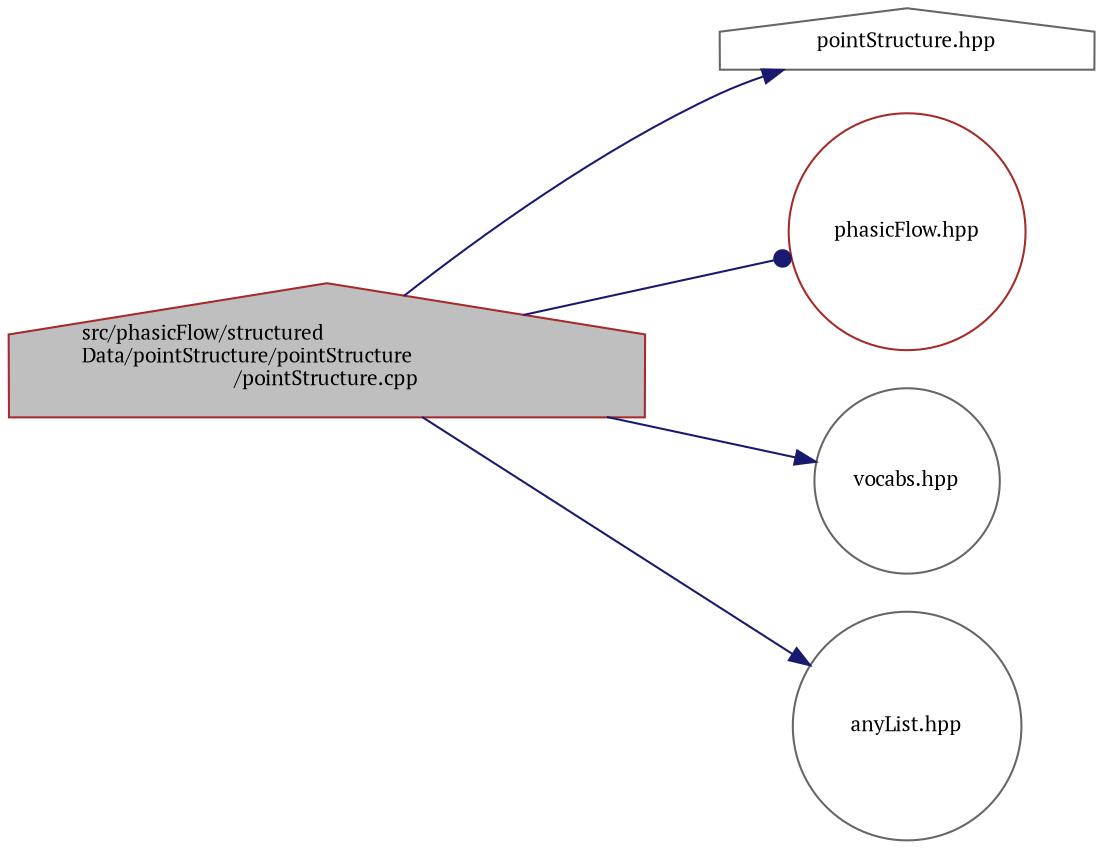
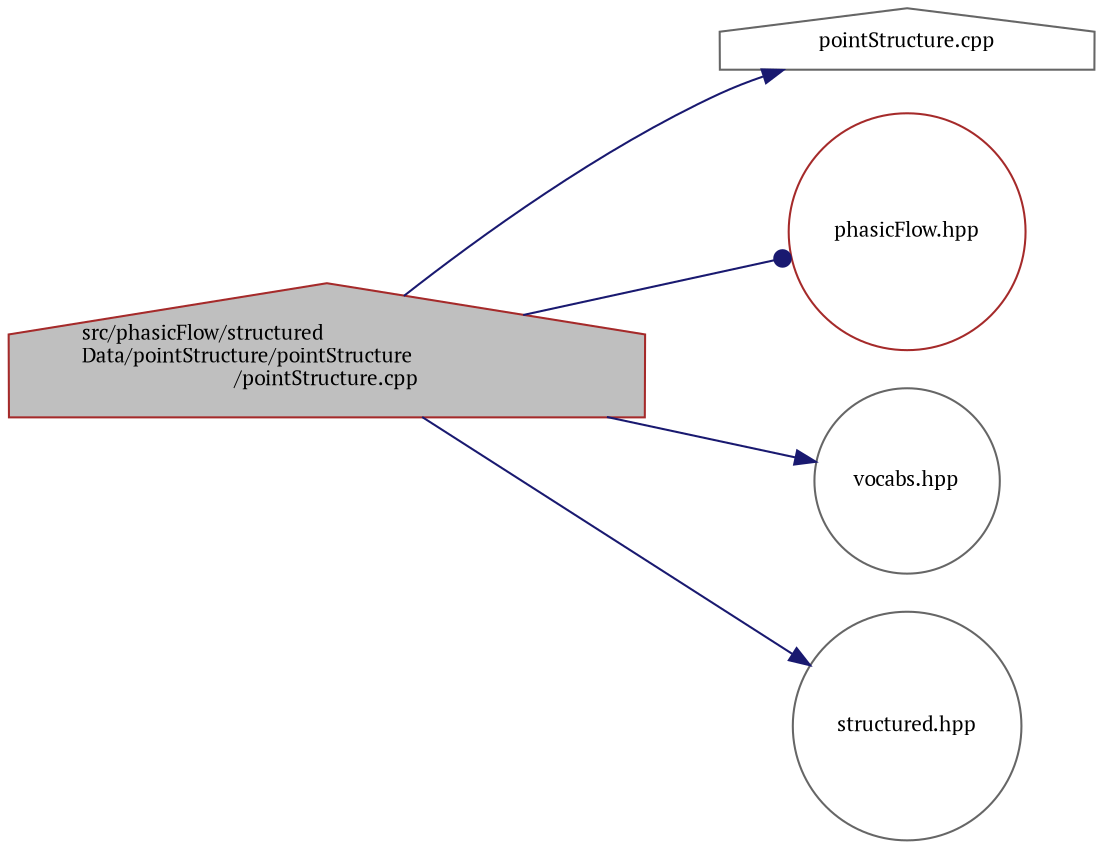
(907, 42) -> (907, 42)
(907, 726) -> (907, 726)
